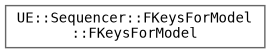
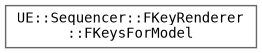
(135, 27) -> (131, 27)
